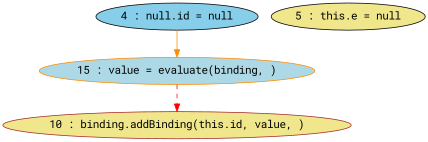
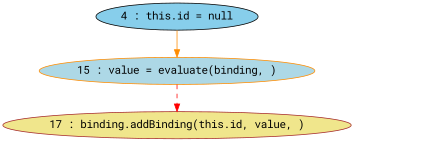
(177, 17) -> (177, 17)
(348, 17) -> none
(177, 125) -> (177, 125)
